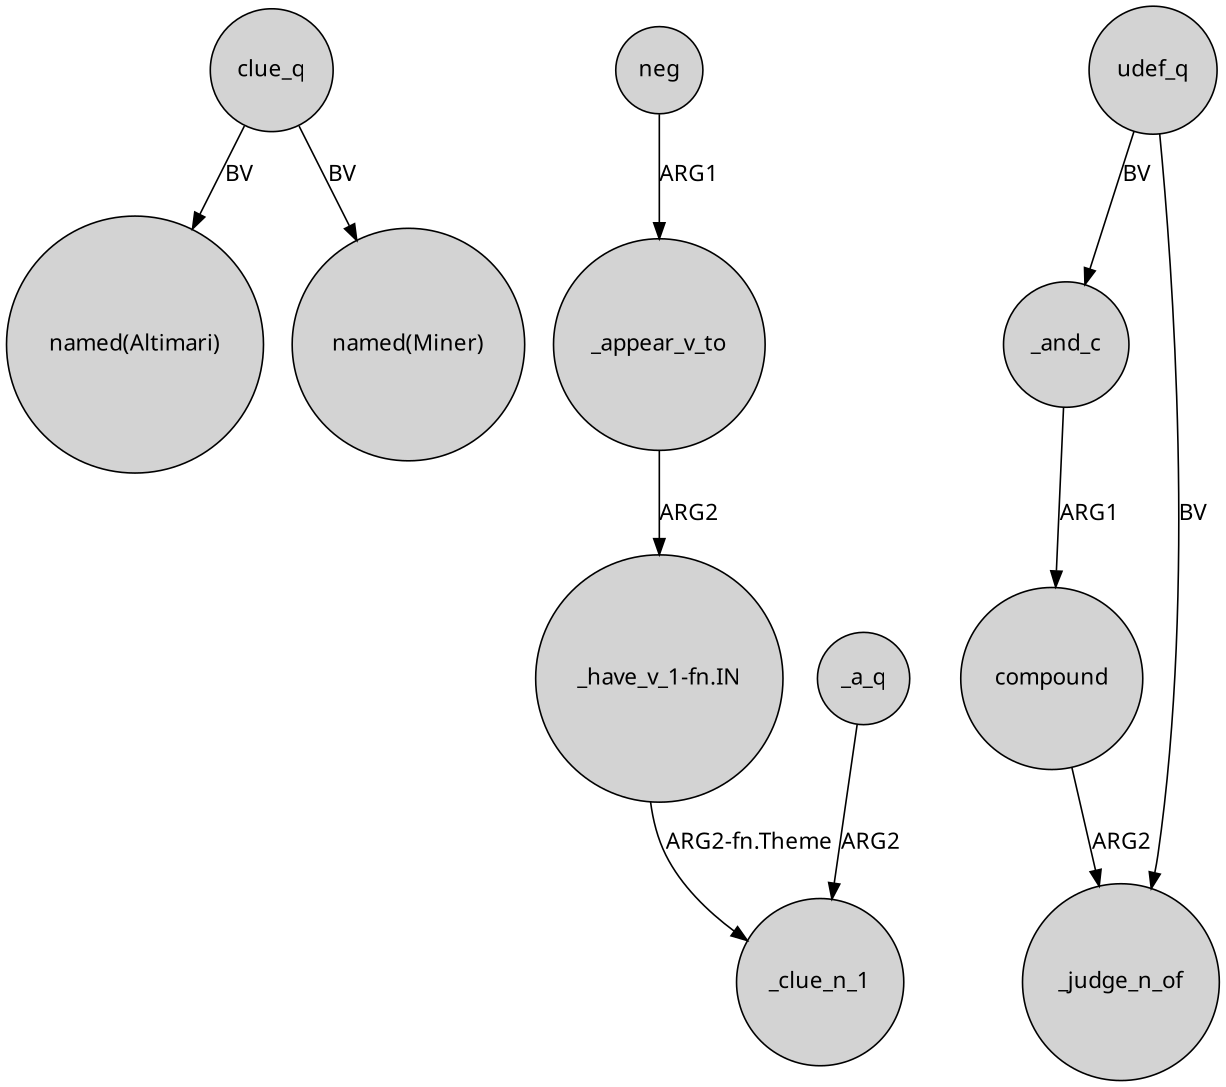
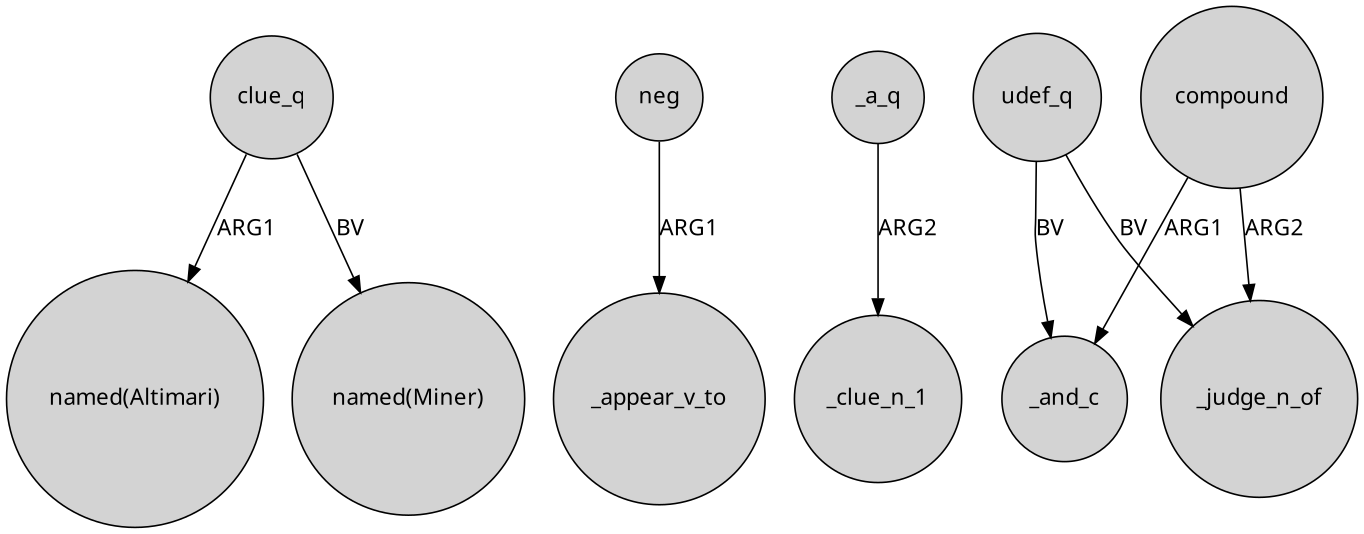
(240, 175) -> (247, 229)
(1060, 489) -> (1145, 253)
(659, 679) -> none
